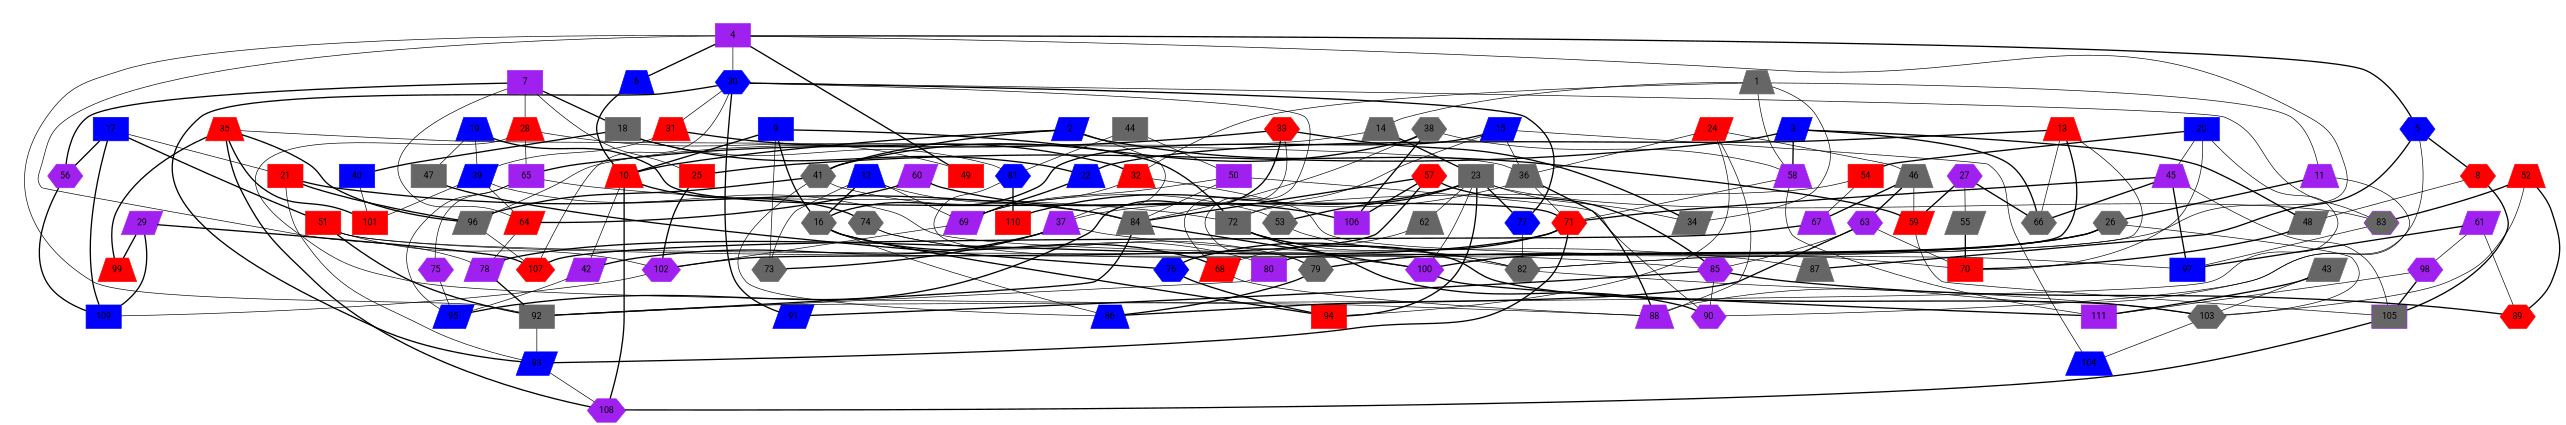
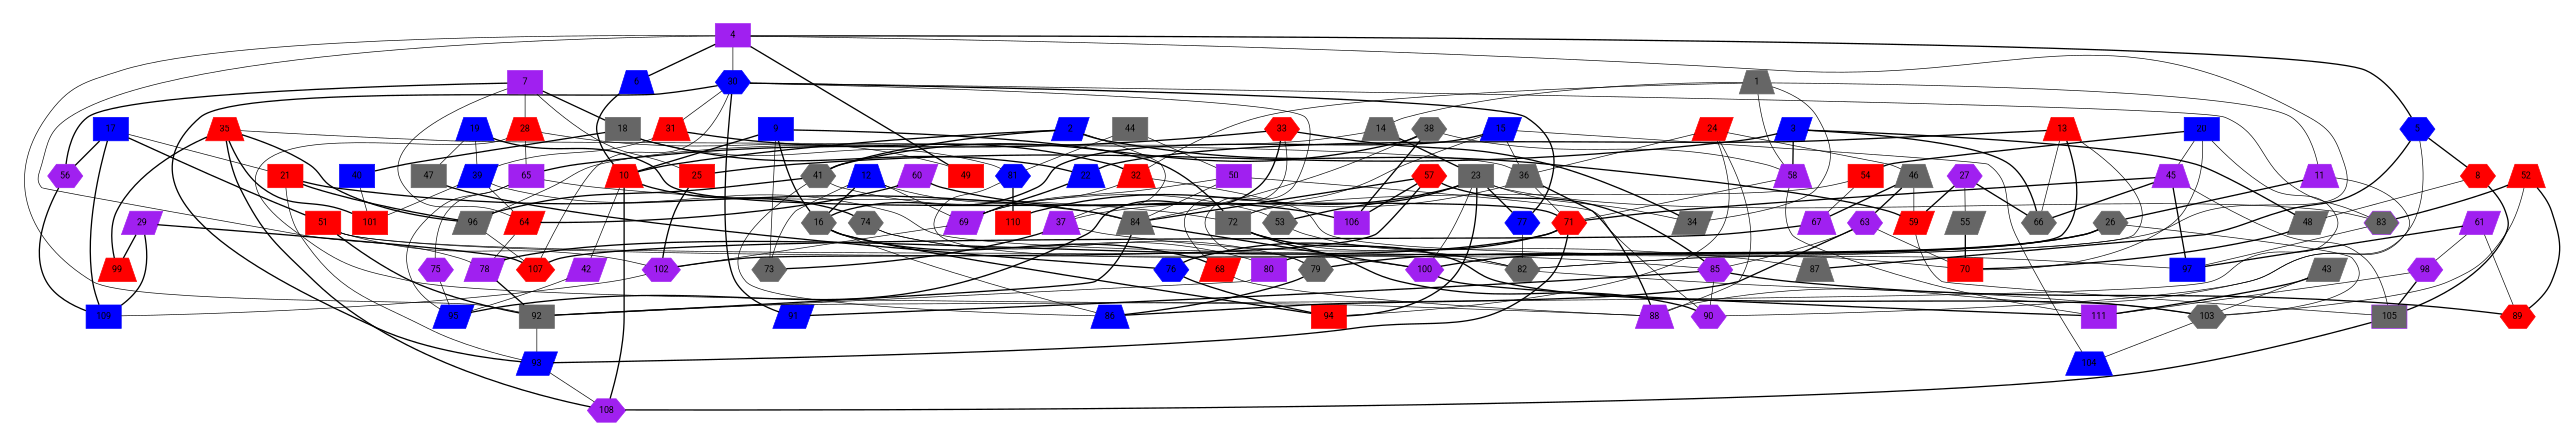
(1425, 223) -> none
(824, 252) -> none
